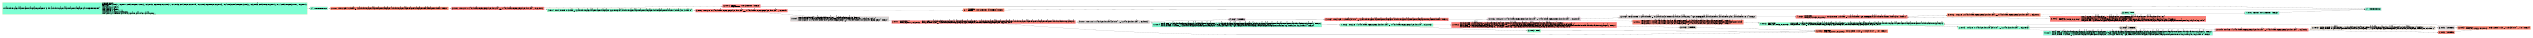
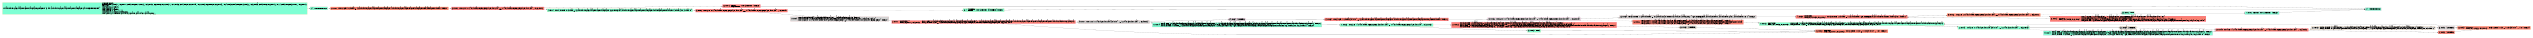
(984, 10) -> (984, 10)
